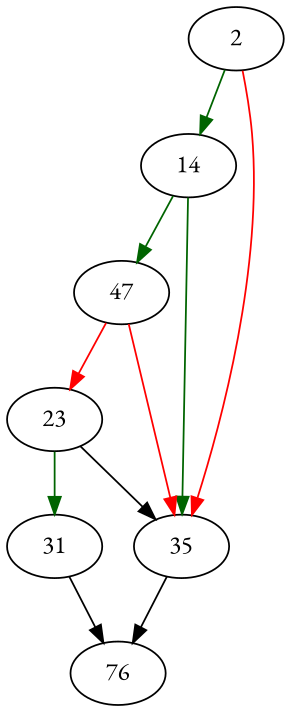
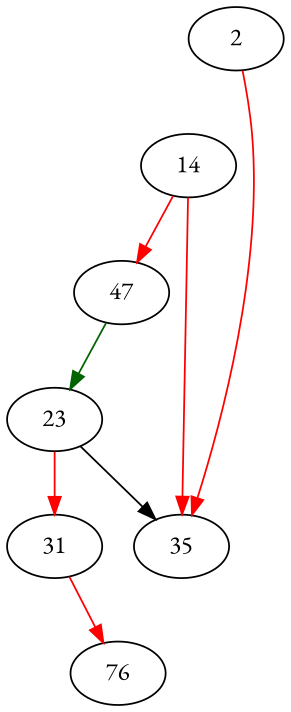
(216, 94) -> none
(159, 221) -> (159, 221)
(185, 347) -> (185, 347)
(92, 348) -> (92, 348)
(150, 411) -> none
(55, 474) -> (55, 474)
(82, 602) -> (82, 602)
(154, 602) -> none
